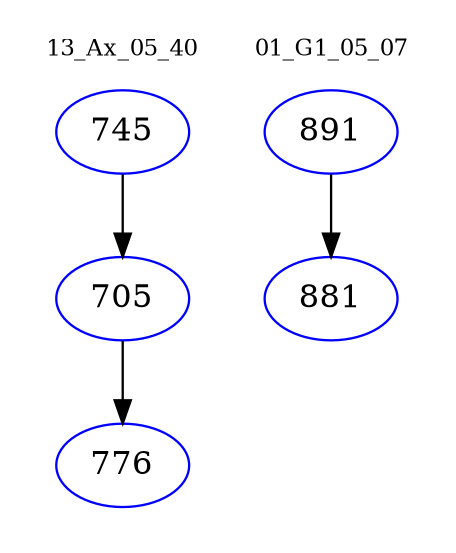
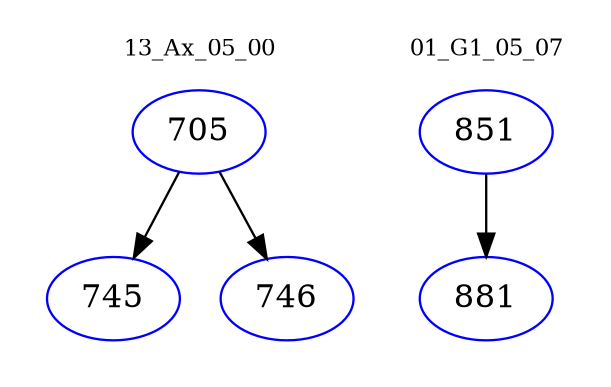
(123, 50) -> (200, 50)
(331, 132) -> (486, 132)
(123, 204) -> (162, 204)
(123, 465) -> (287, 299)
